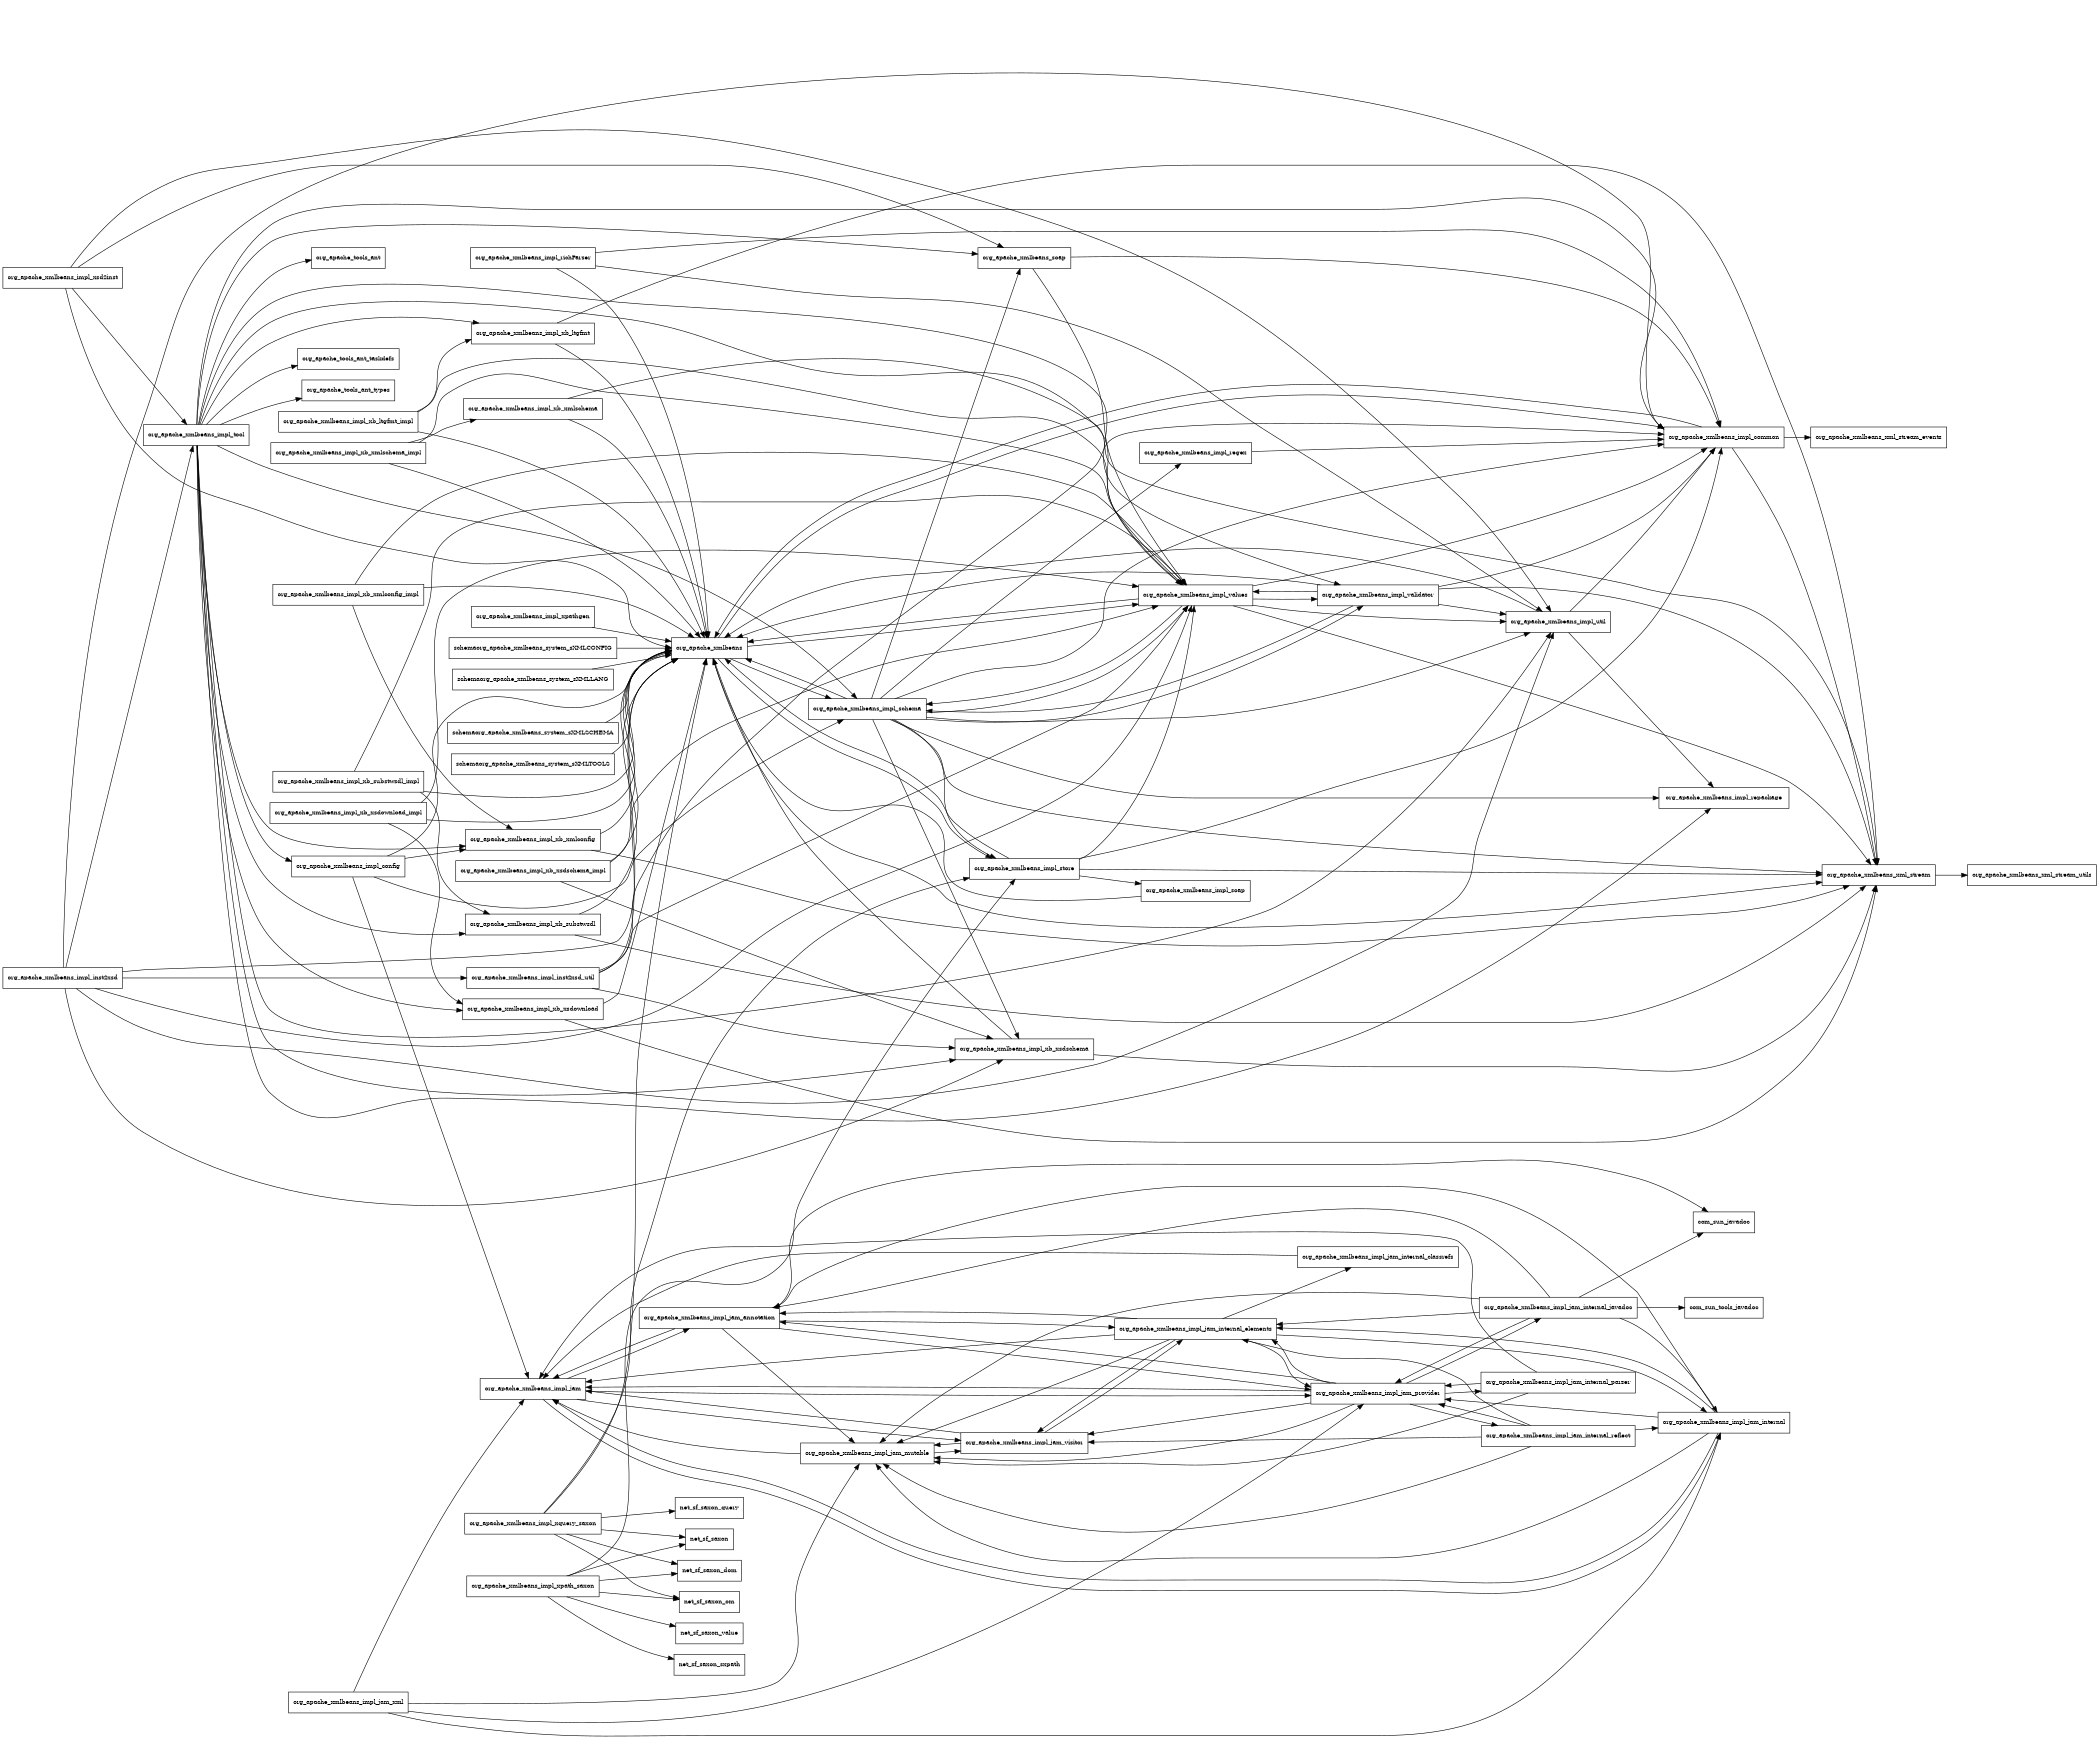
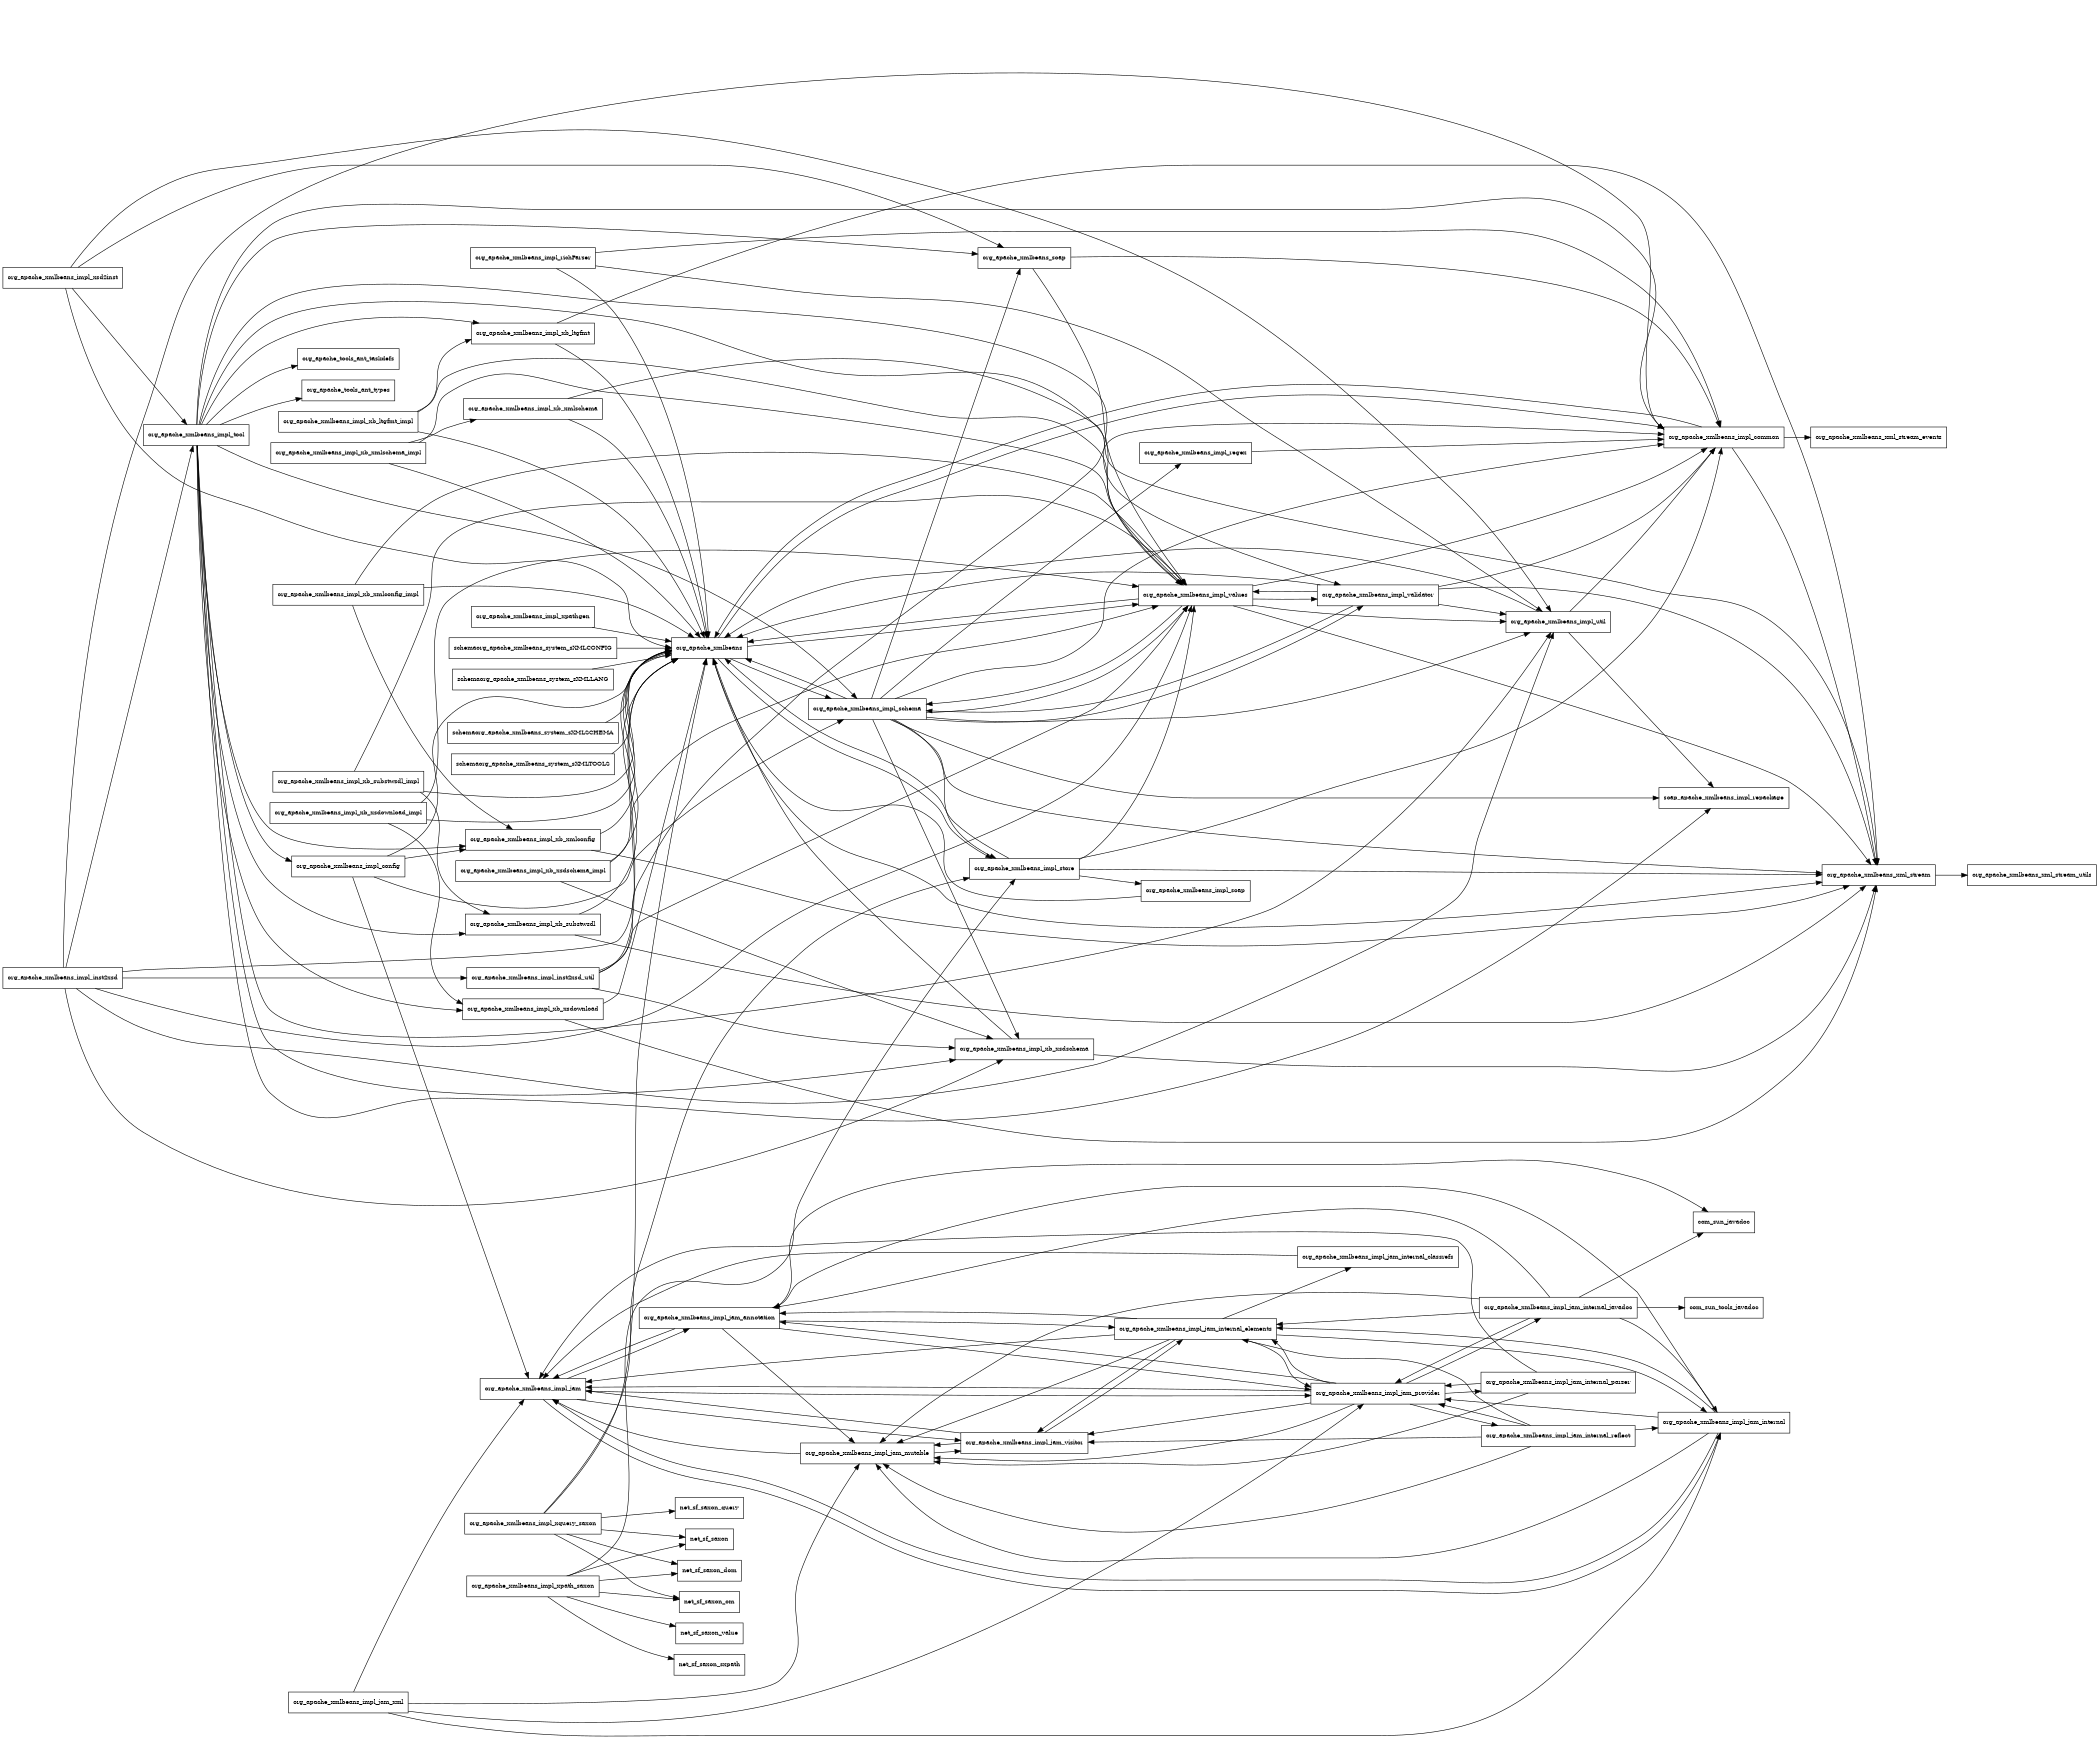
(348, 258) -> none
(1724, 798) -> (1724, 798)
